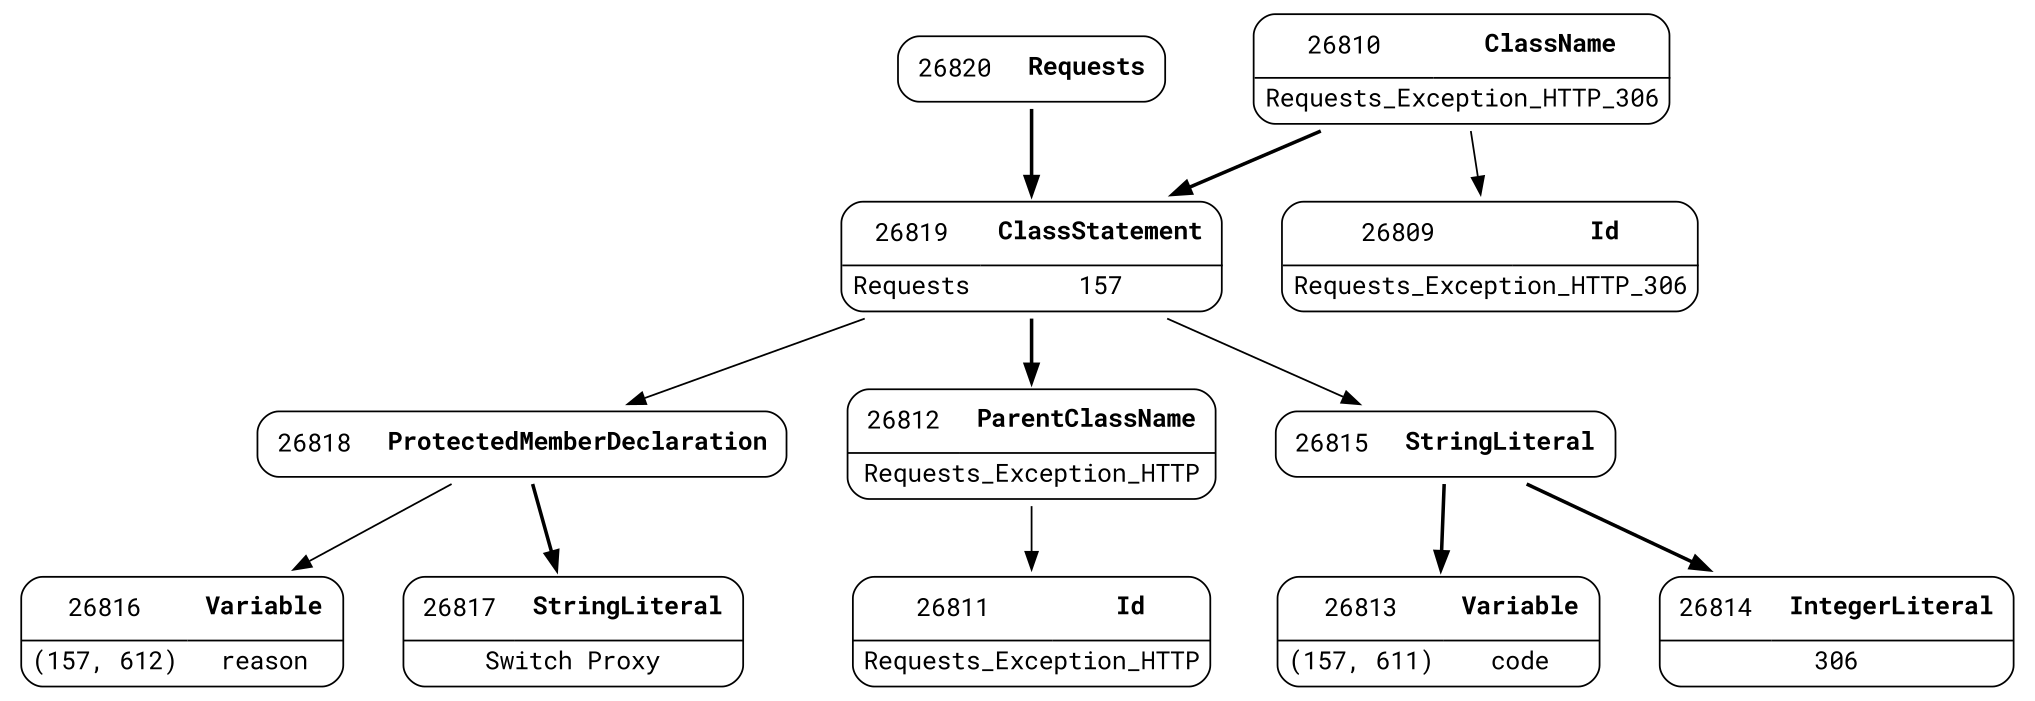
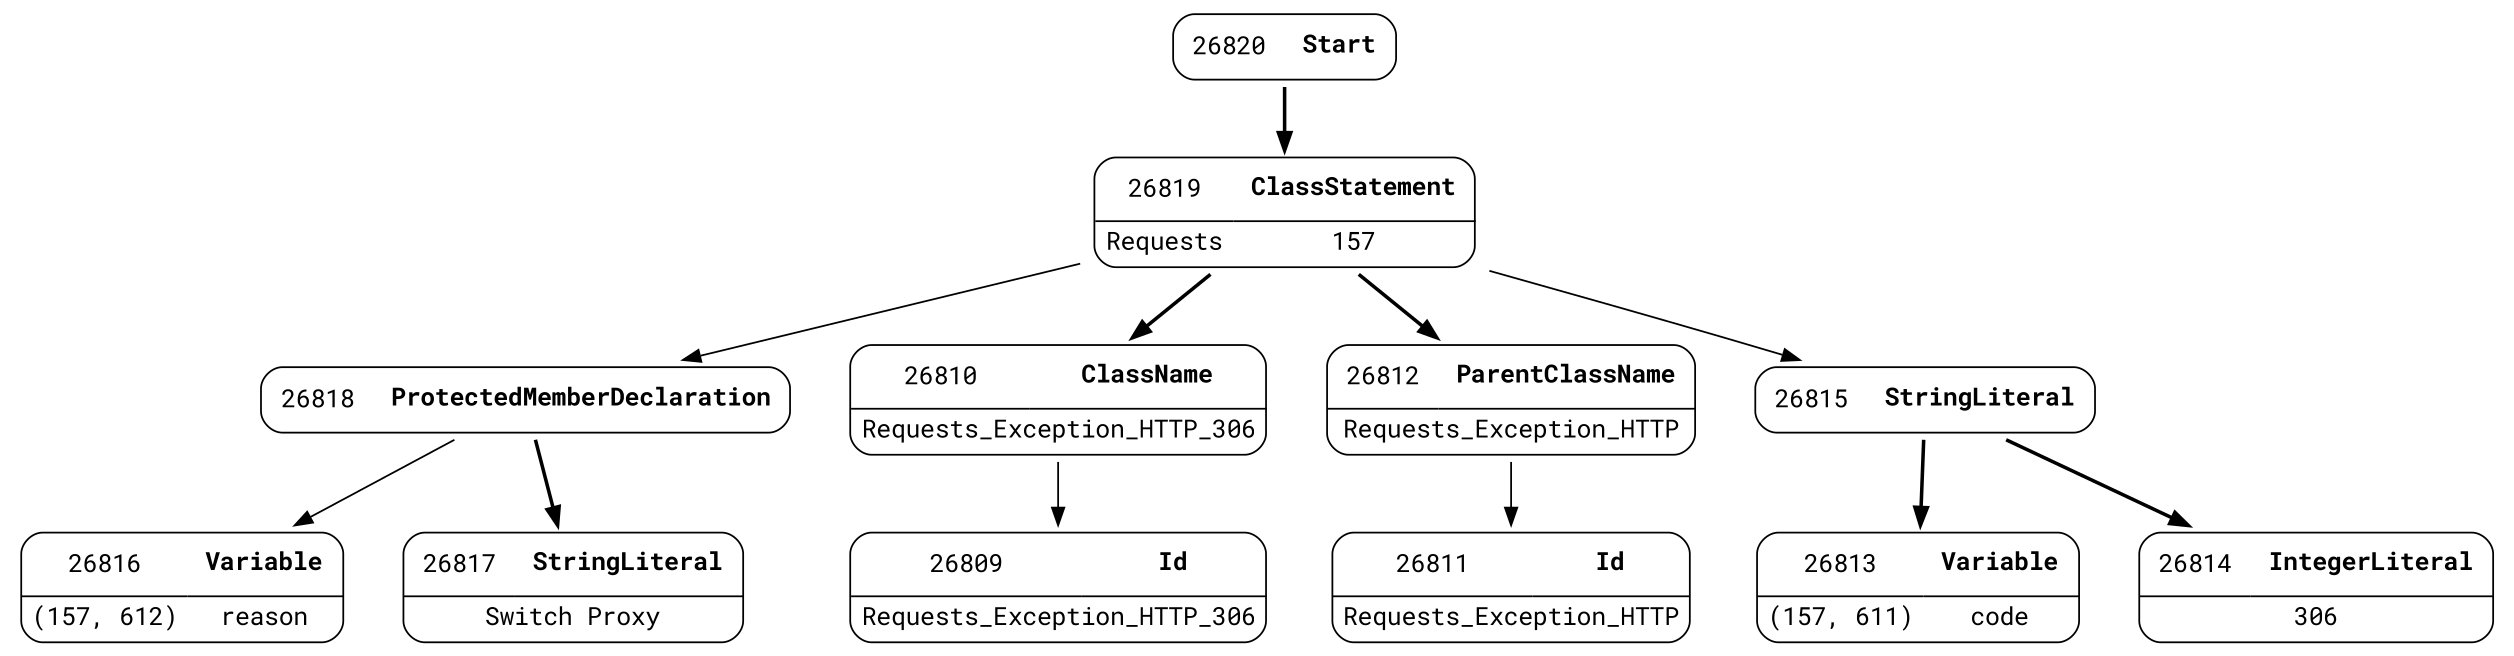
(1087, 67) -> (1339, 45)
(1255, 159) -> (1178, 300)
